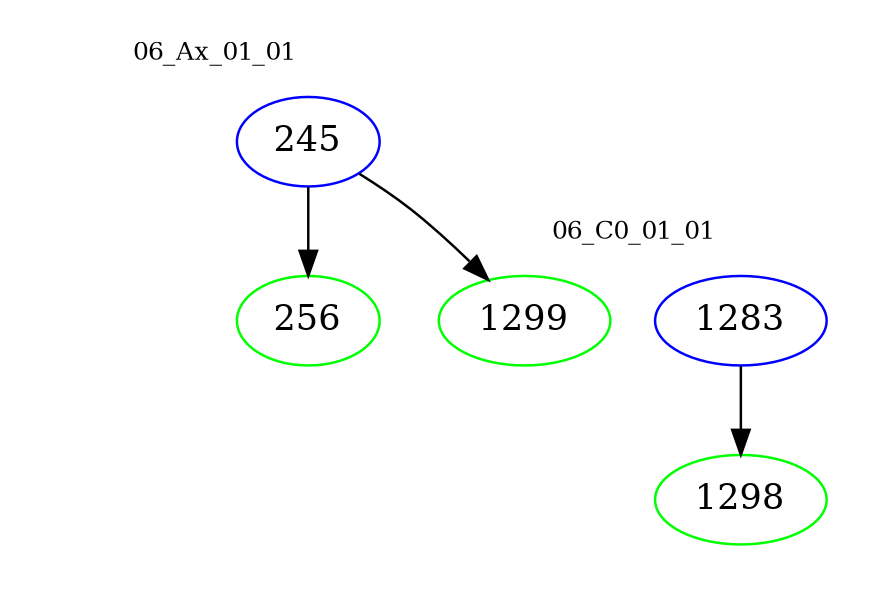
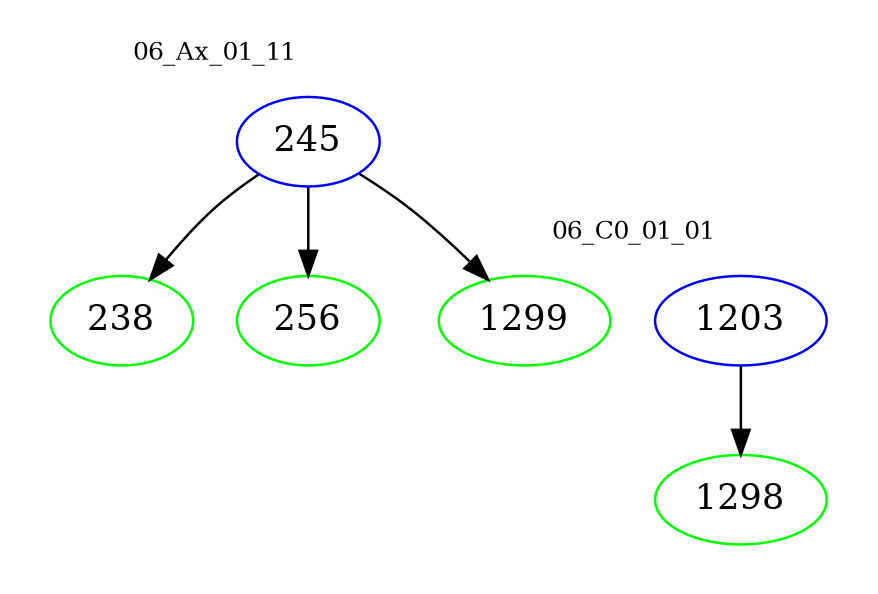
(215, 53) -> (215, 53)
none -> (122, 321)
(741, 321) -> (741, 321)
